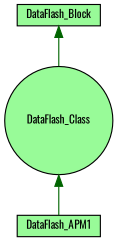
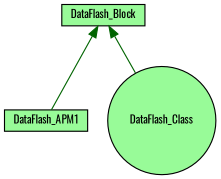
(59, 201) -> (72, 73)
